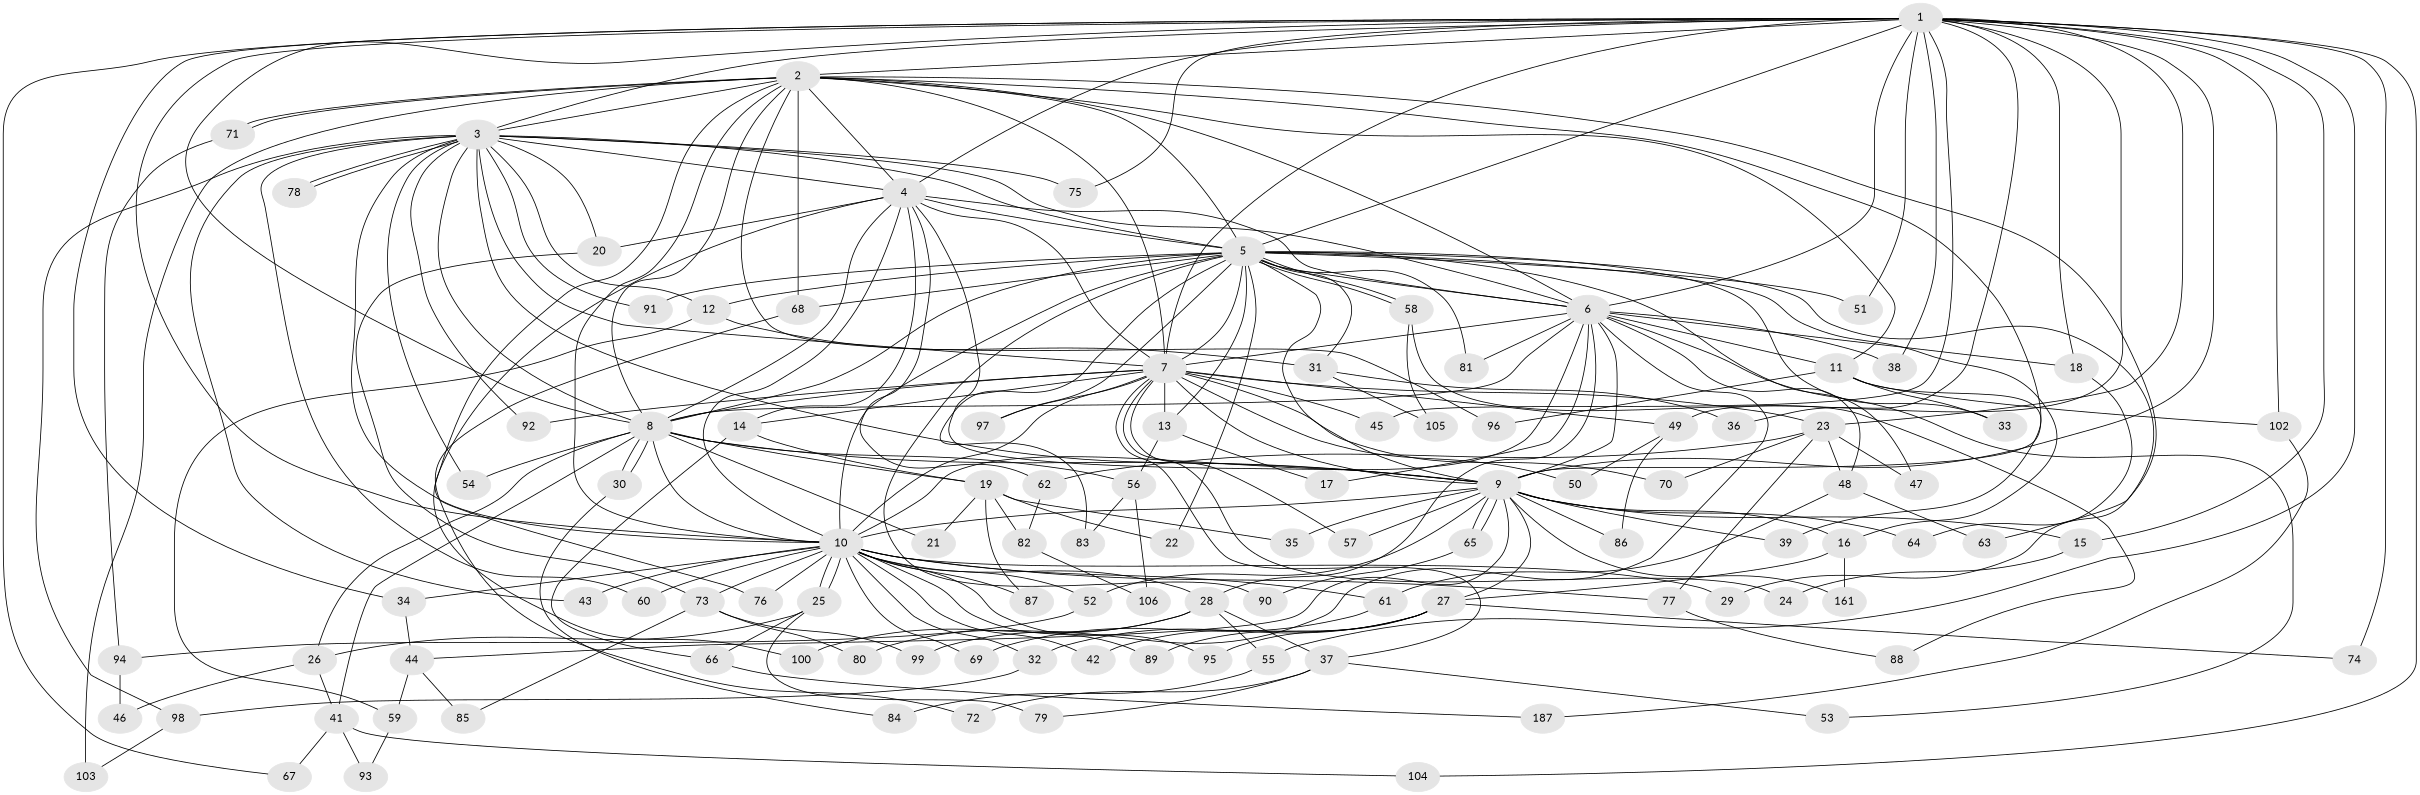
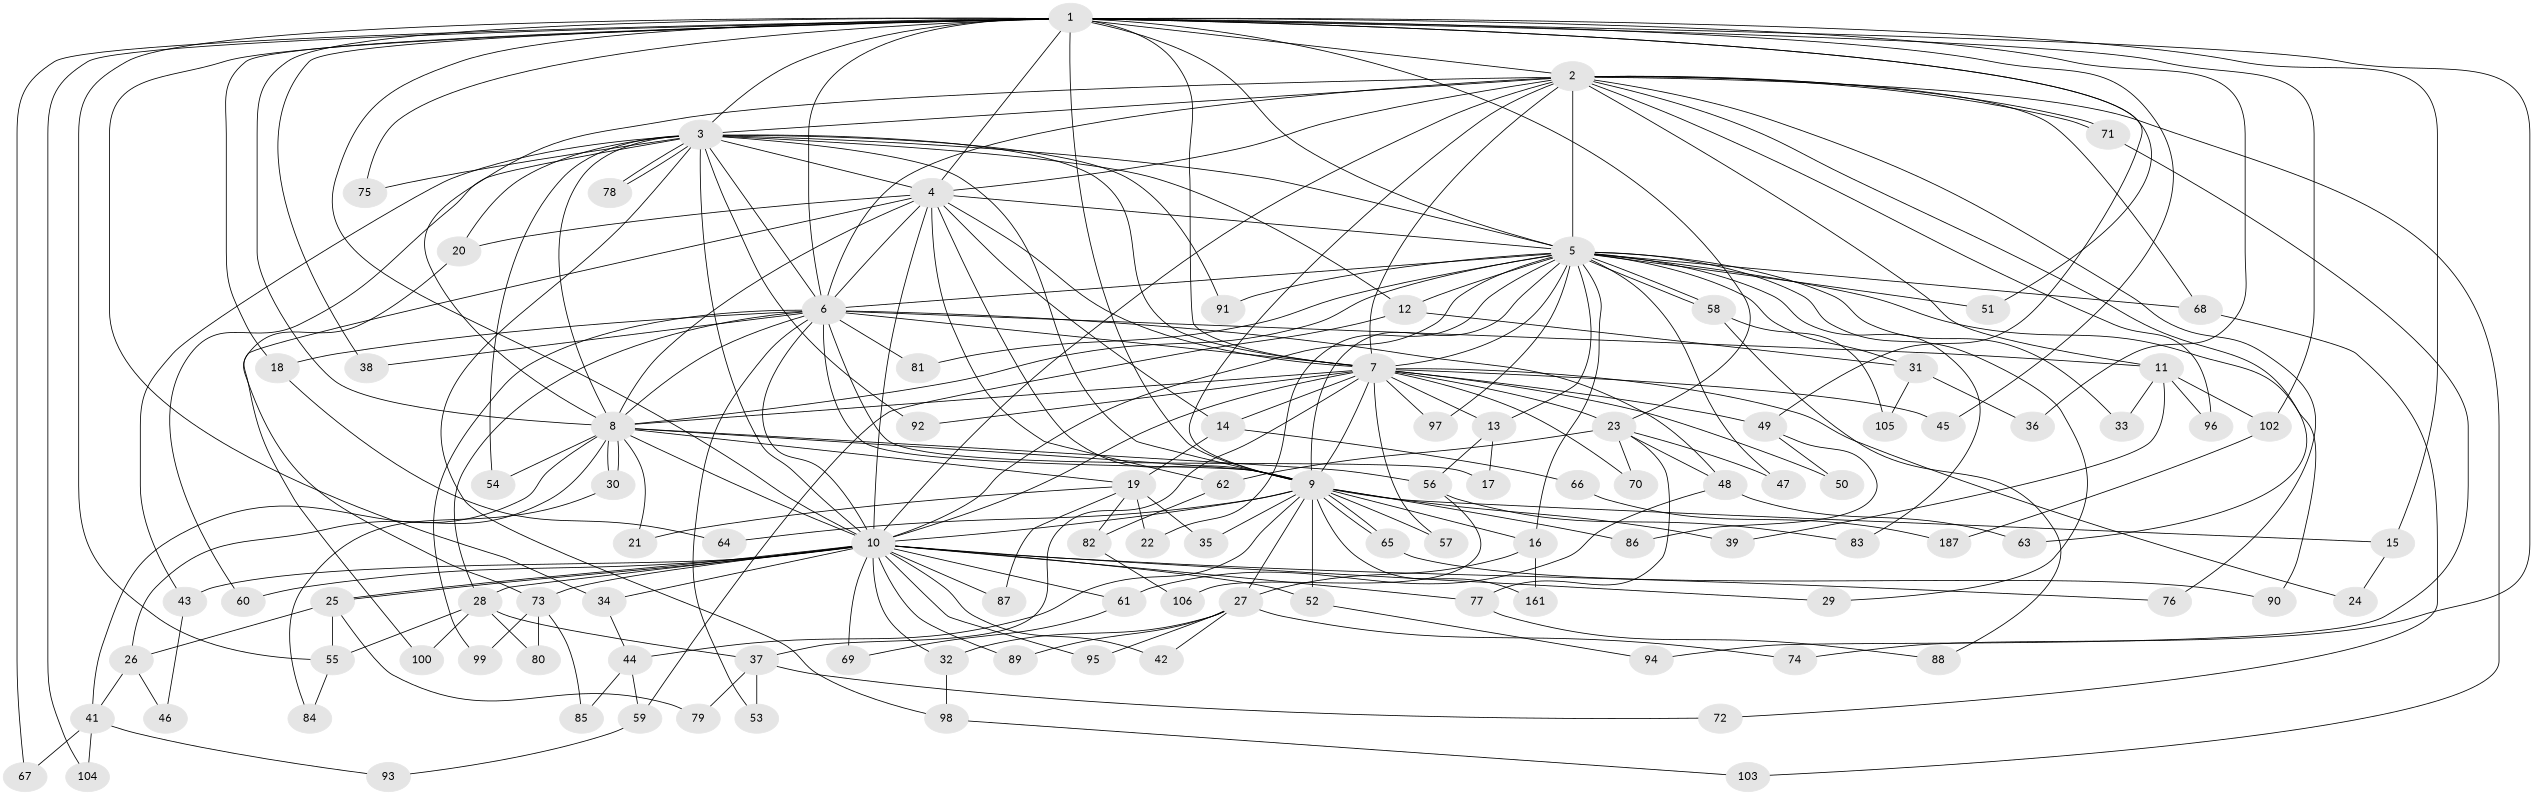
(764, 632) -> (333, 631)
(120, 684) -> (175, 660)
